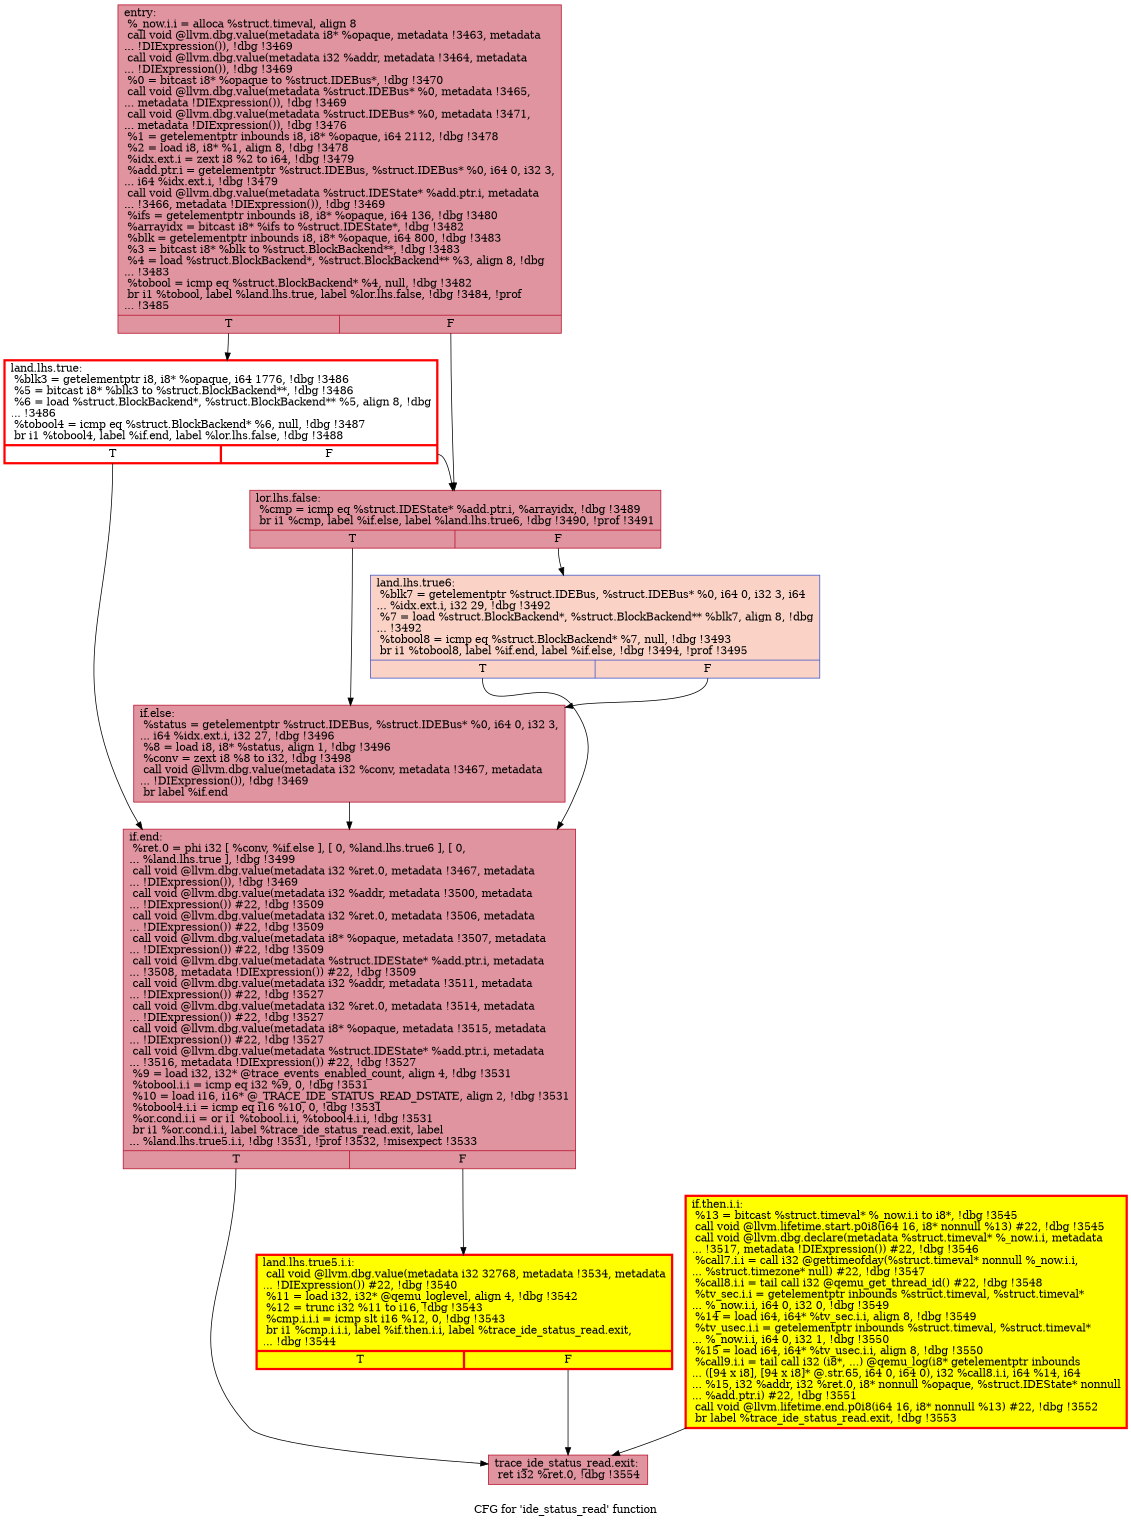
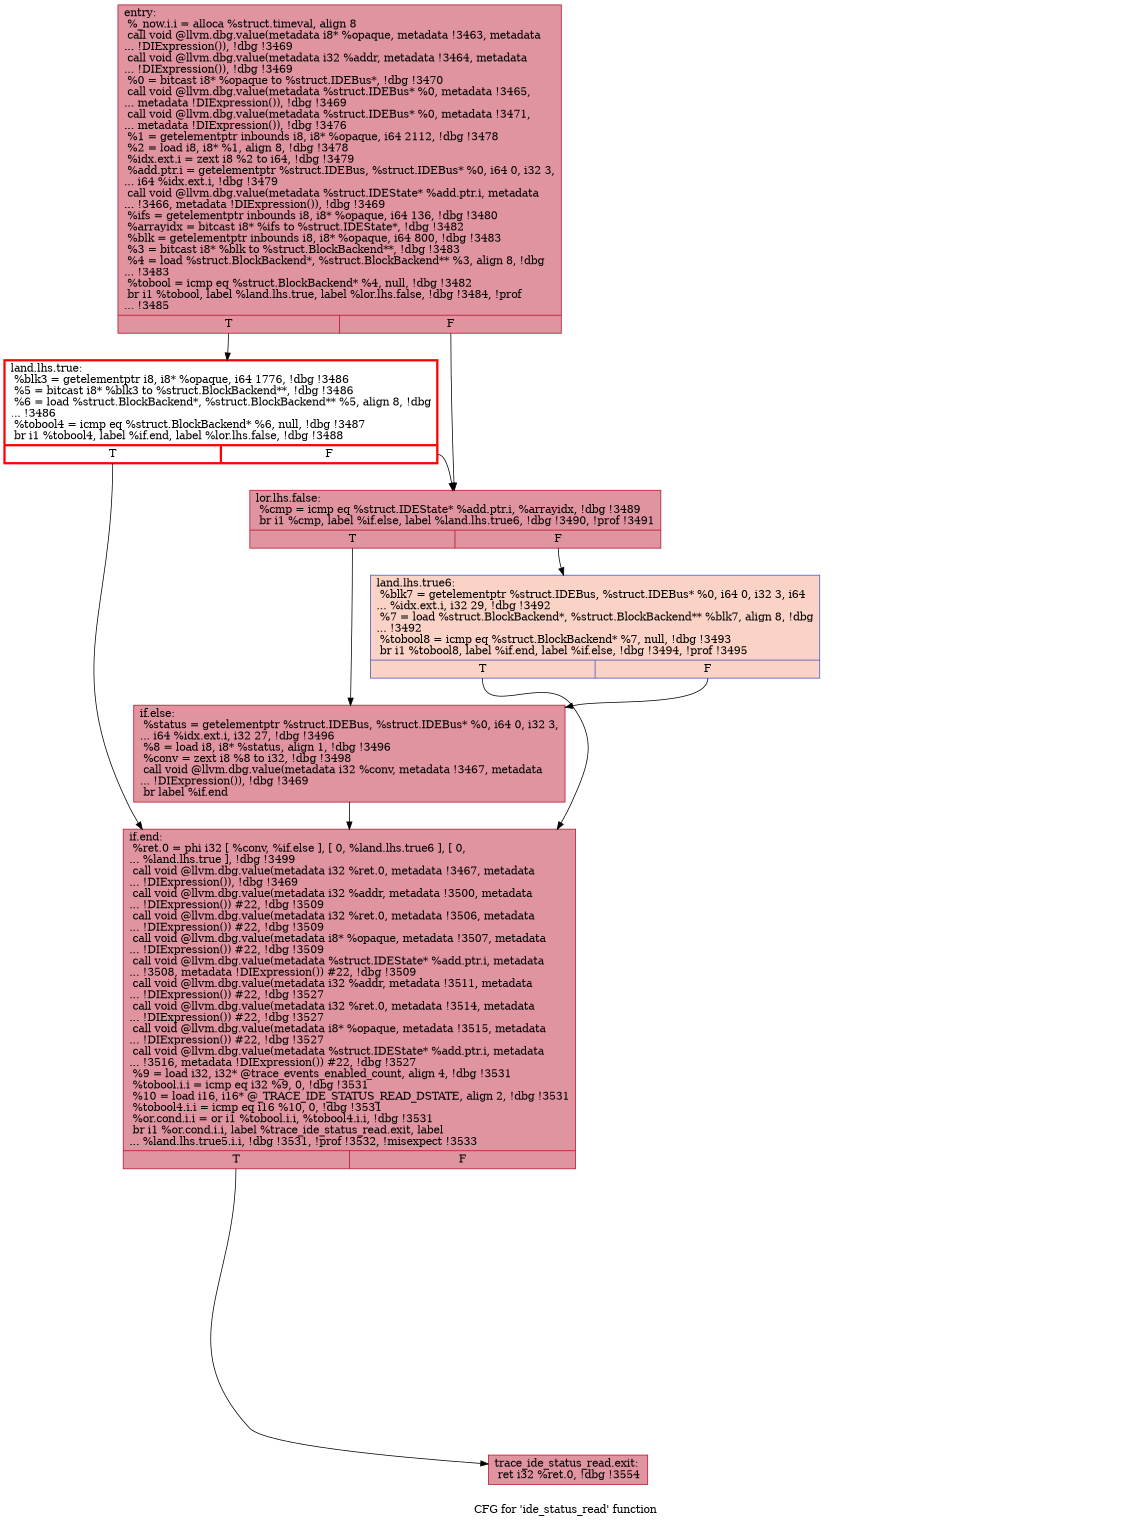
(464, 1312) -> none
(906, 1312) -> none
